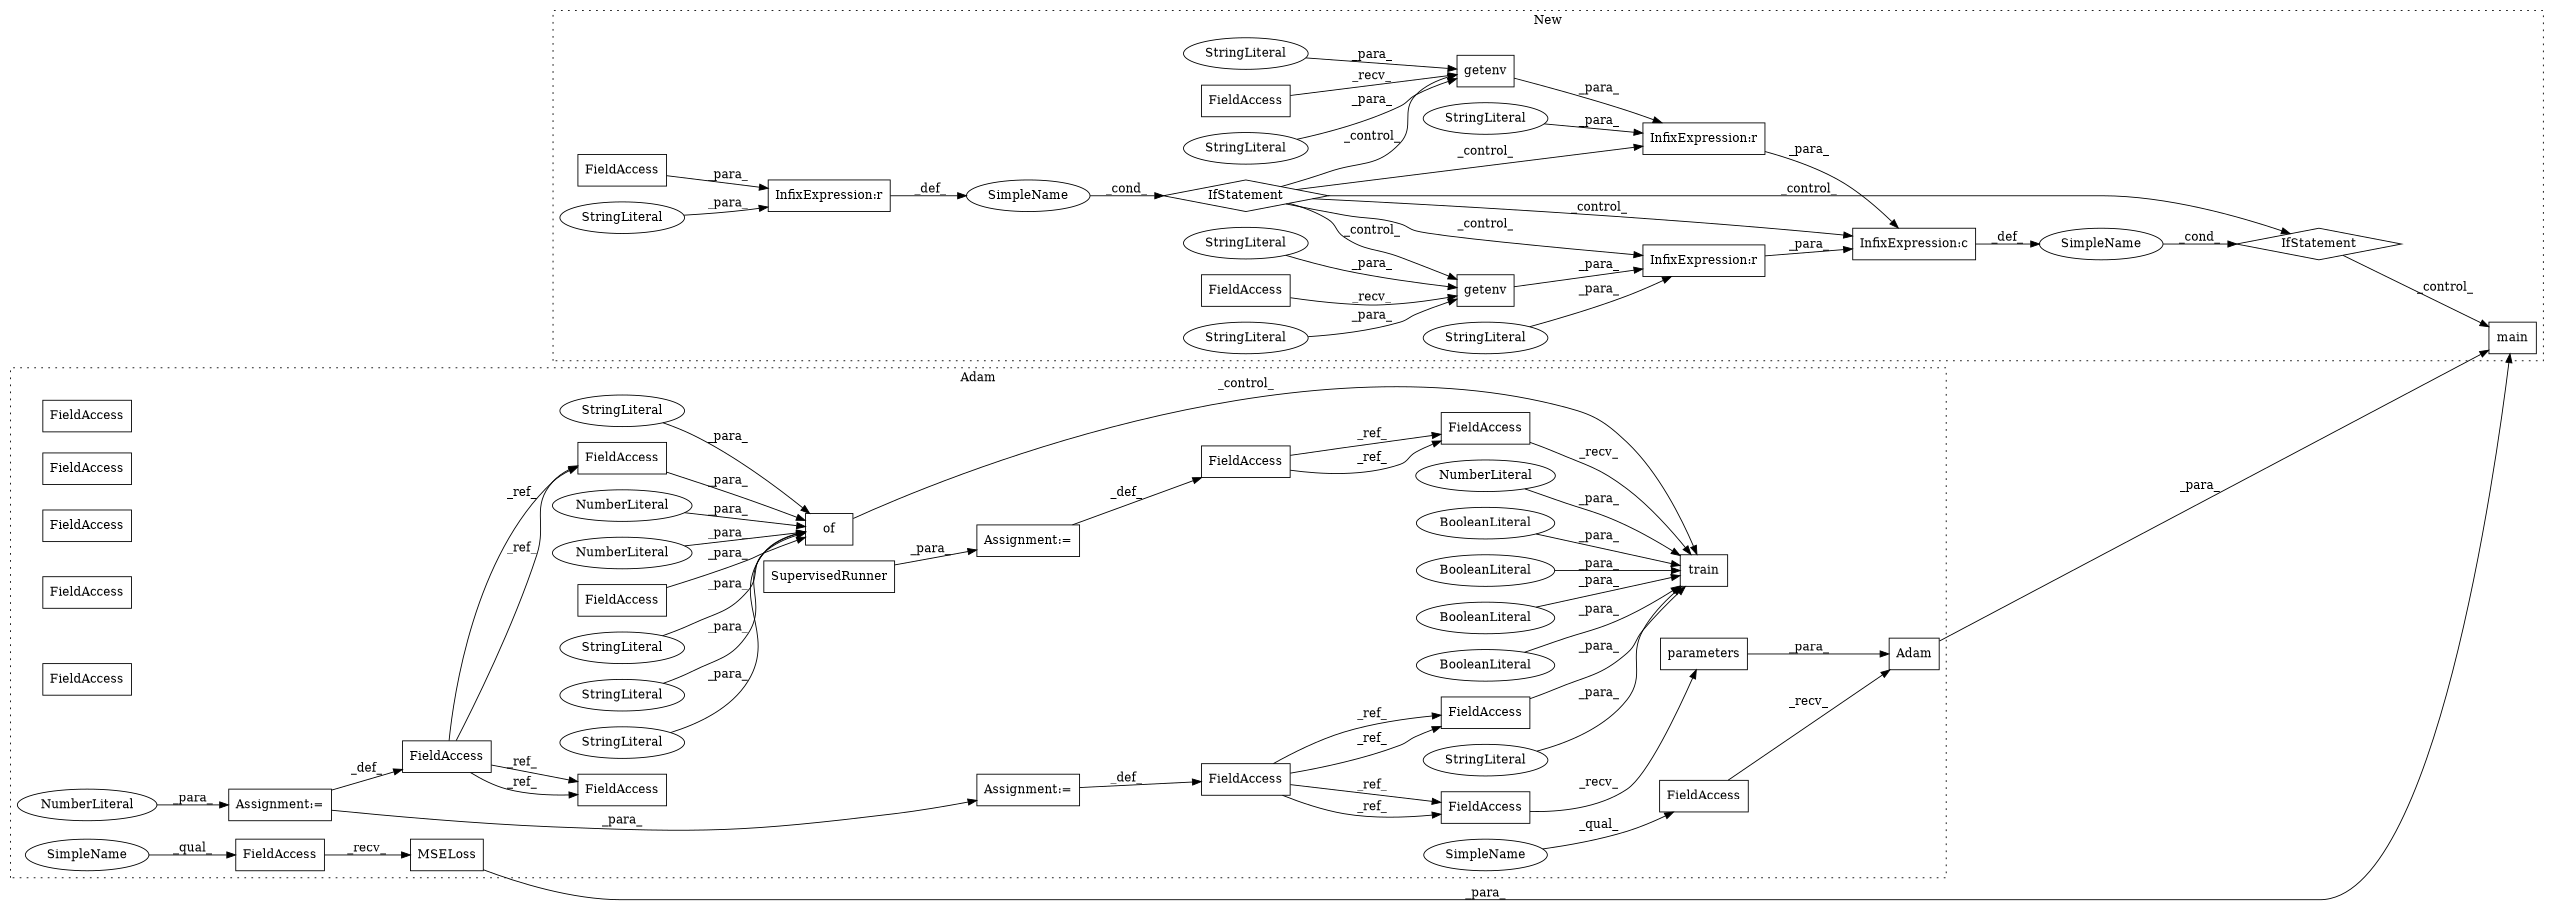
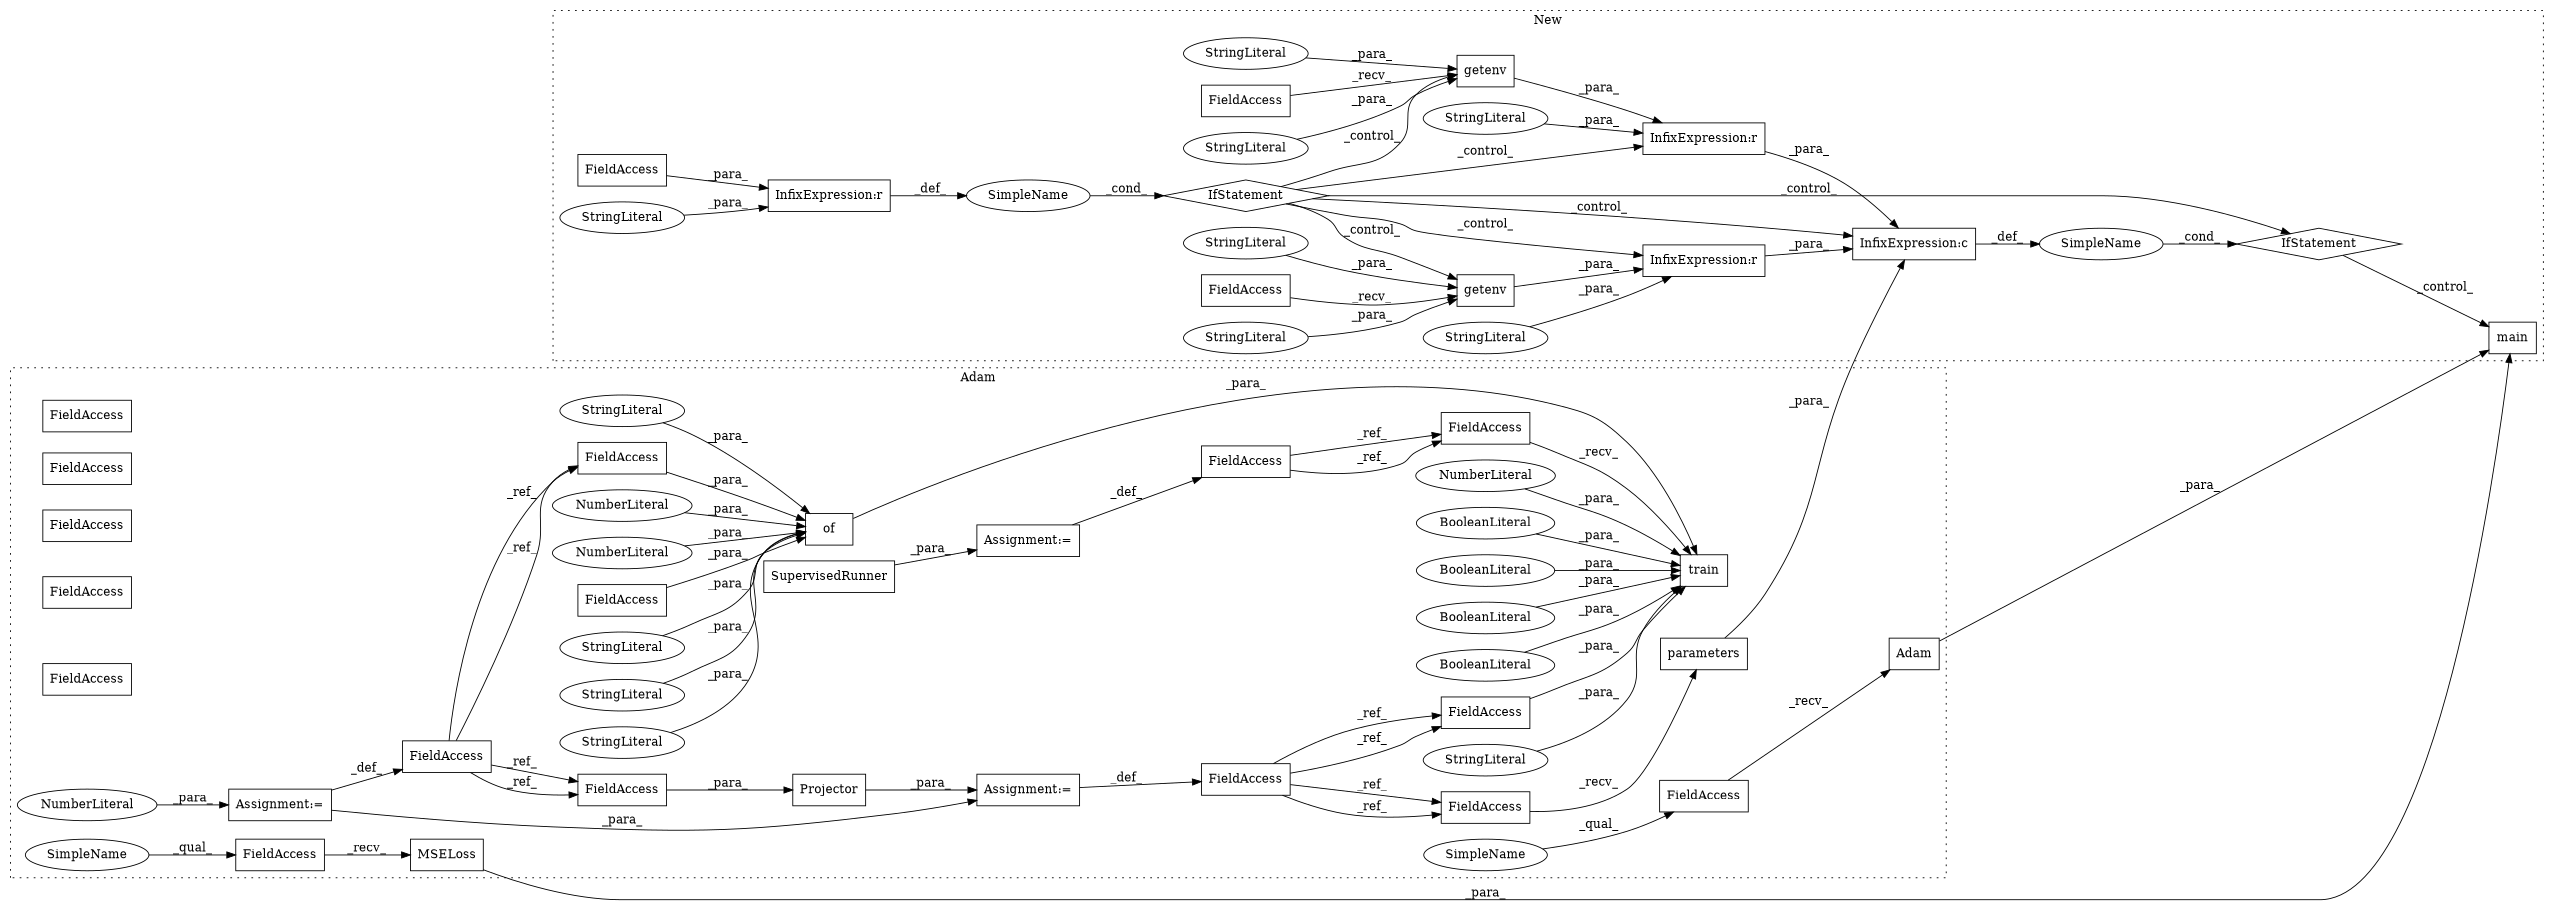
(1246, 384) -> (1246, 384)
(1814, 654) -> (1821, 459)
none -> (829, 790)
